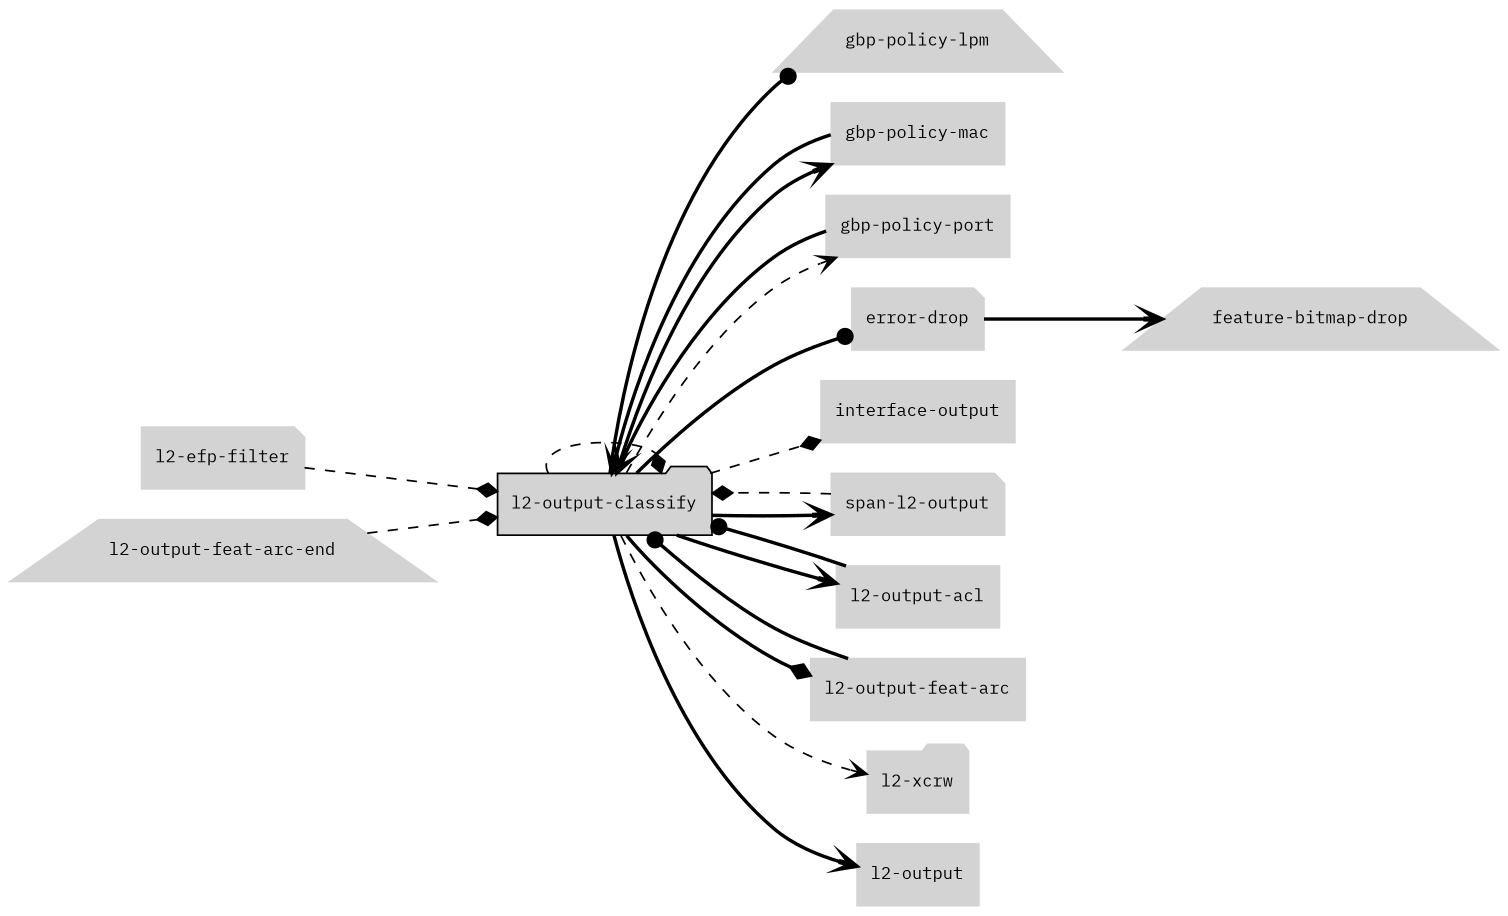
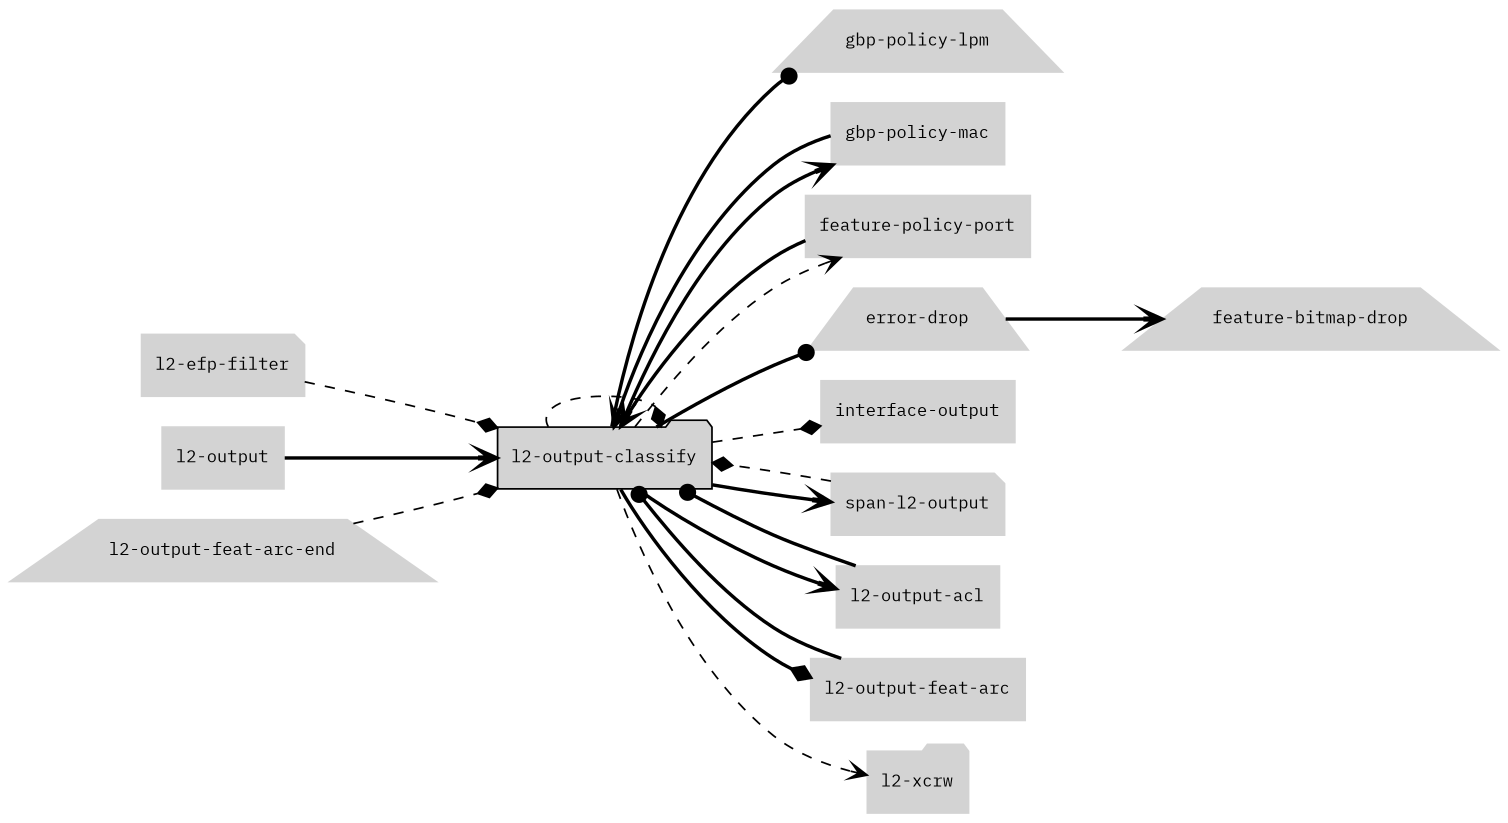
(918, 226) -> (918, 226)
(918, 319) -> (918, 319)
(692, 726) -> (382, 458)
